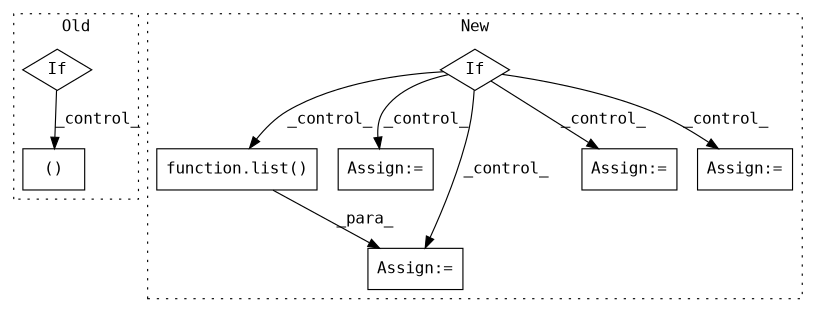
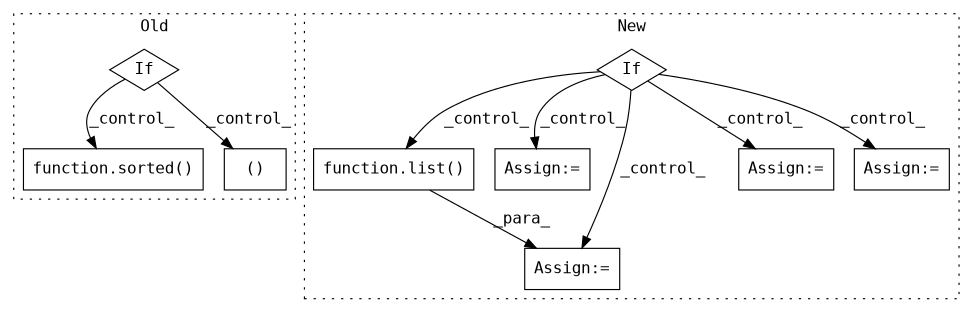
none -> (113, 169)
